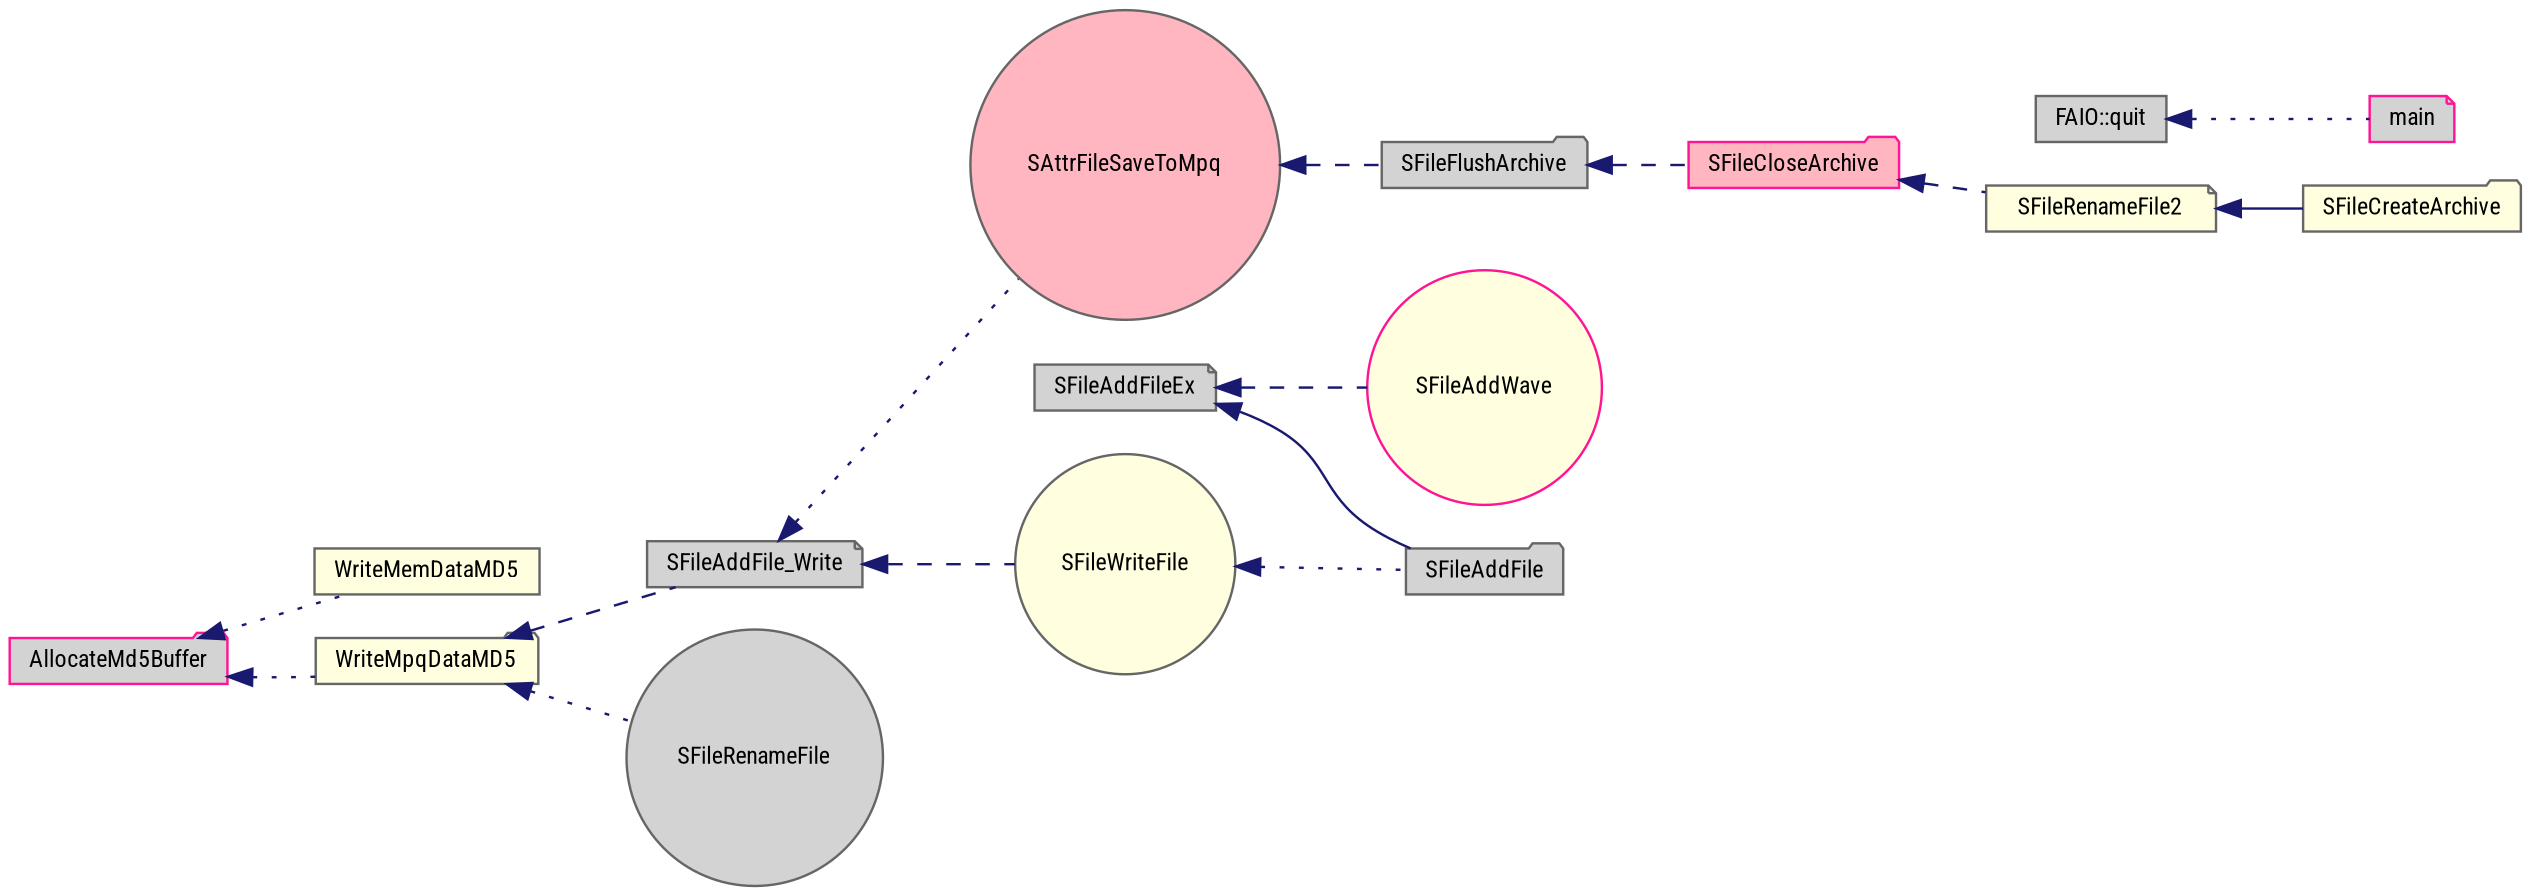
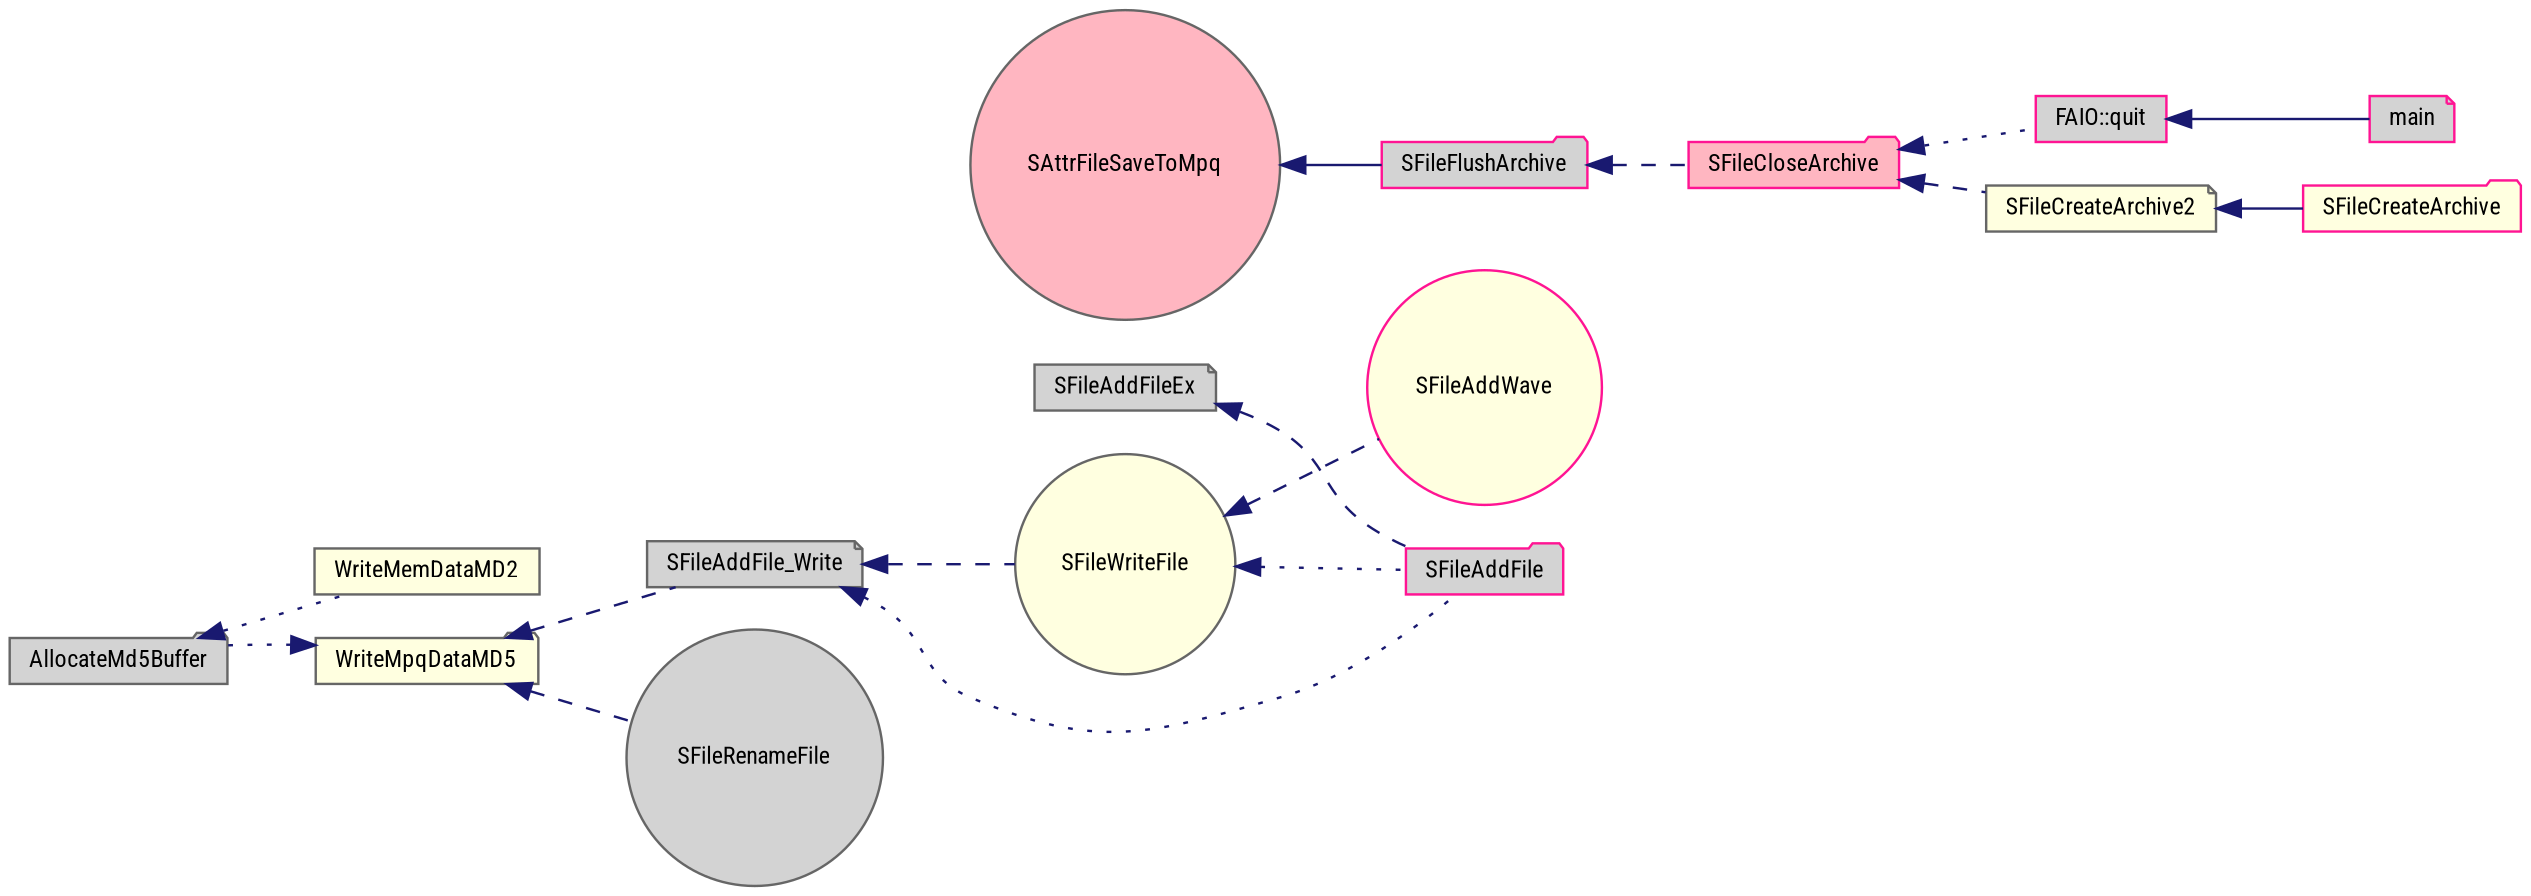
(2101, 119) -> (2101, 119)
(2281, 119) -> (2281, 119)
none -> (1980, 137)
(1344, 165) -> (1344, 165)
(1485, 165) -> (1485, 165)
(2101, 209) -> (2101, 209)
(2412, 209) -> (2412, 209)
(1304, 388) -> (1303, 477)
(907, 401) -> (1153, 729)
(1326, 479) -> (1329, 484)
(427, 571) -> (427, 571)
(1485, 571) -> (1485, 571)
(119, 661) -> (119, 661)
(284, 677) -> (260, 645)
(581, 706) -> (581, 706)
